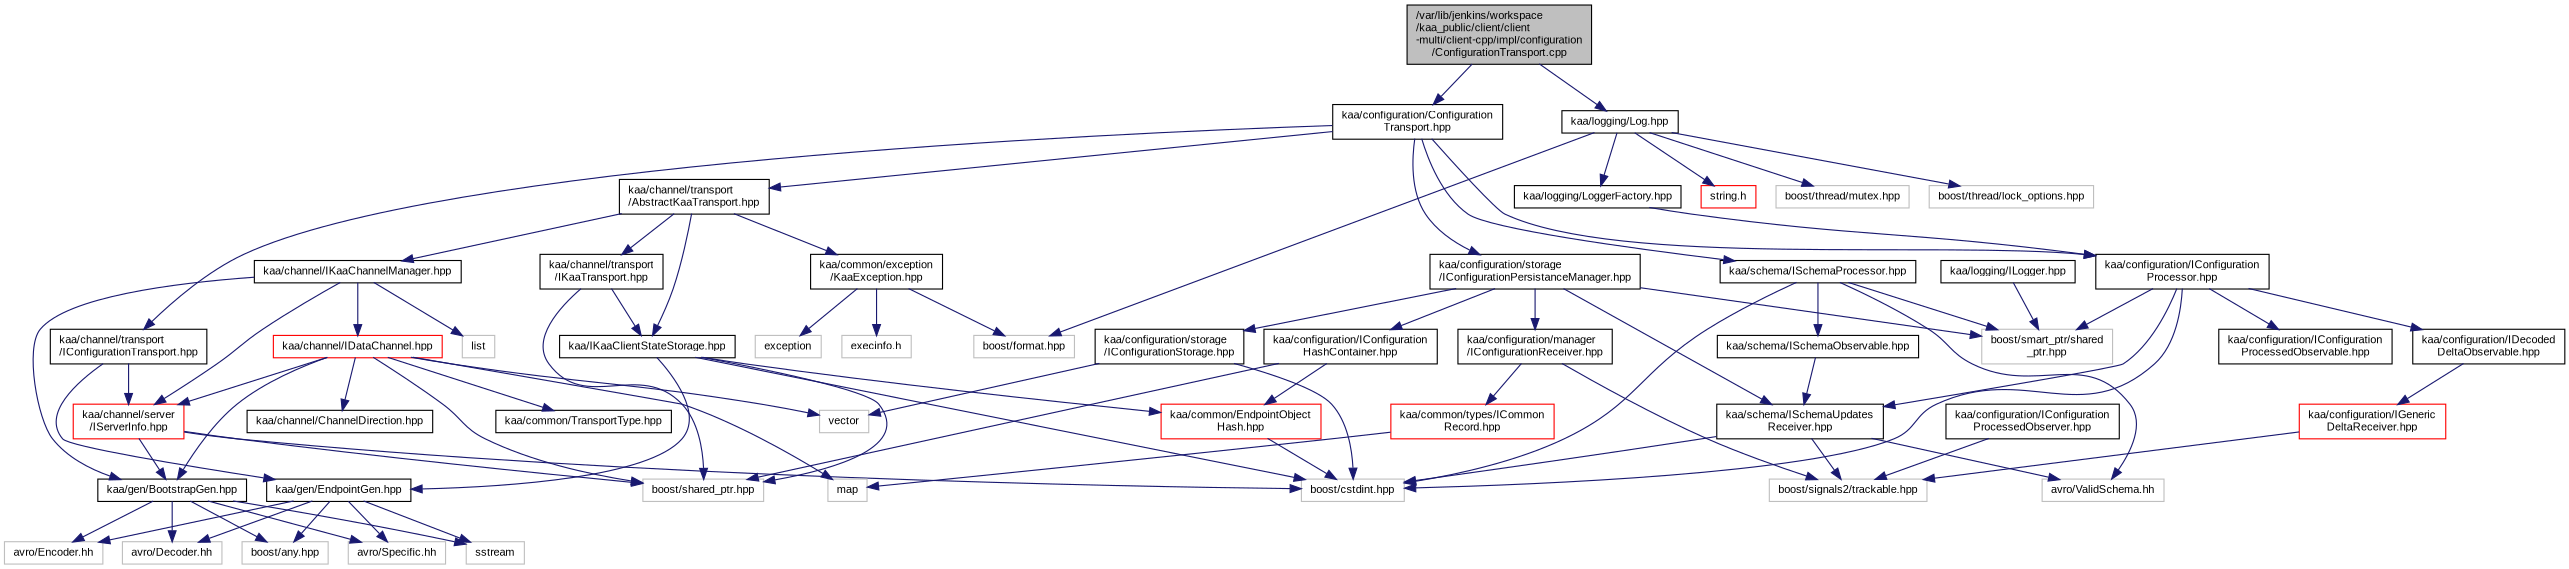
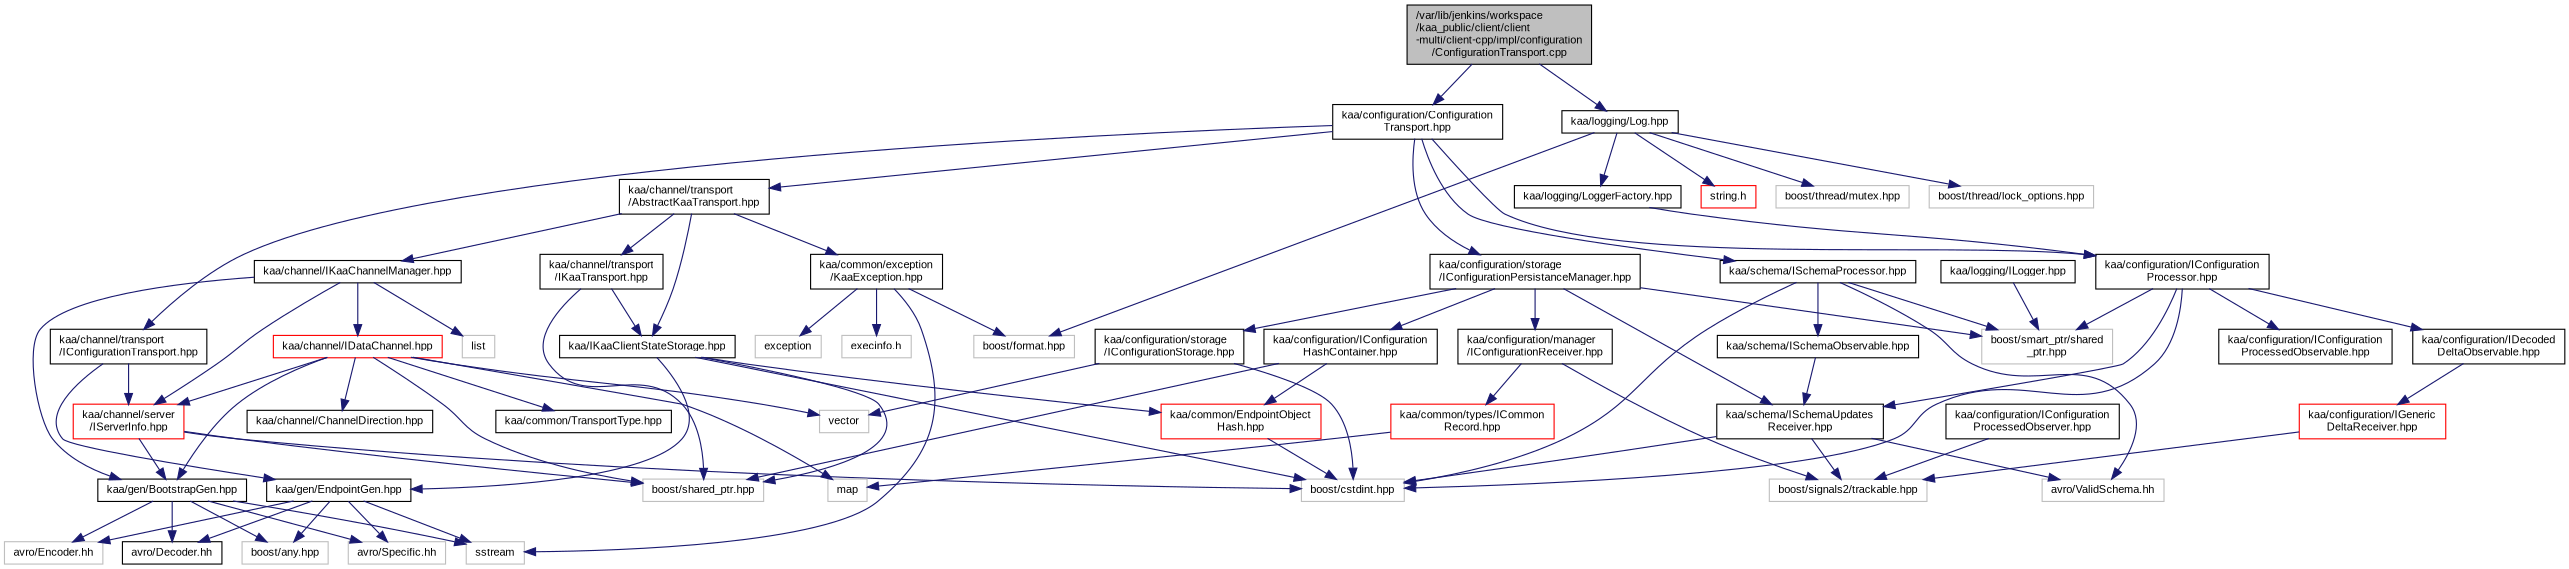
none -> (829, 523)
(172, 553) -> (172, 553)
